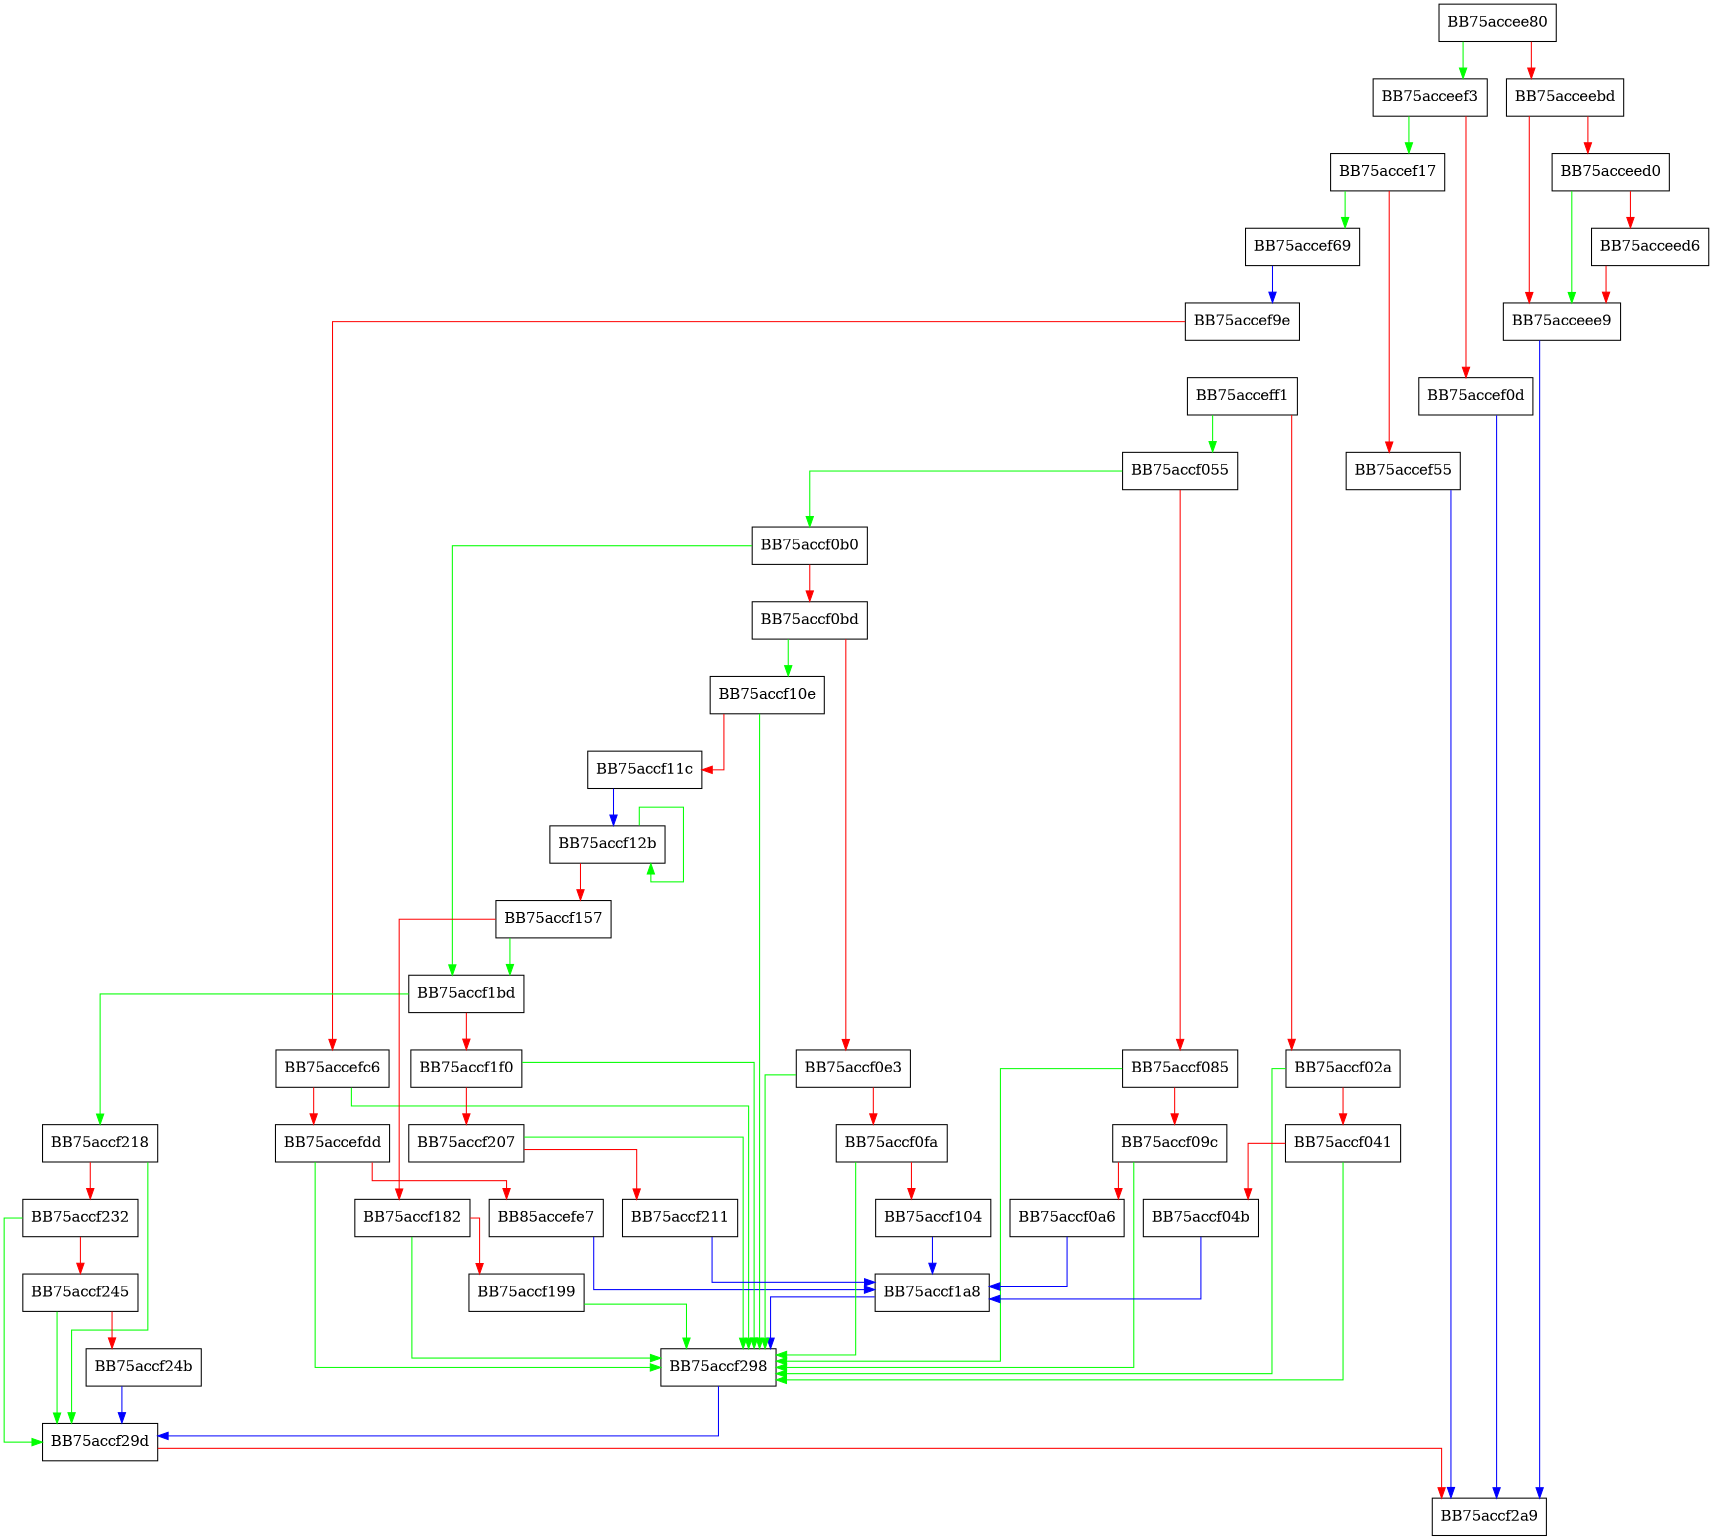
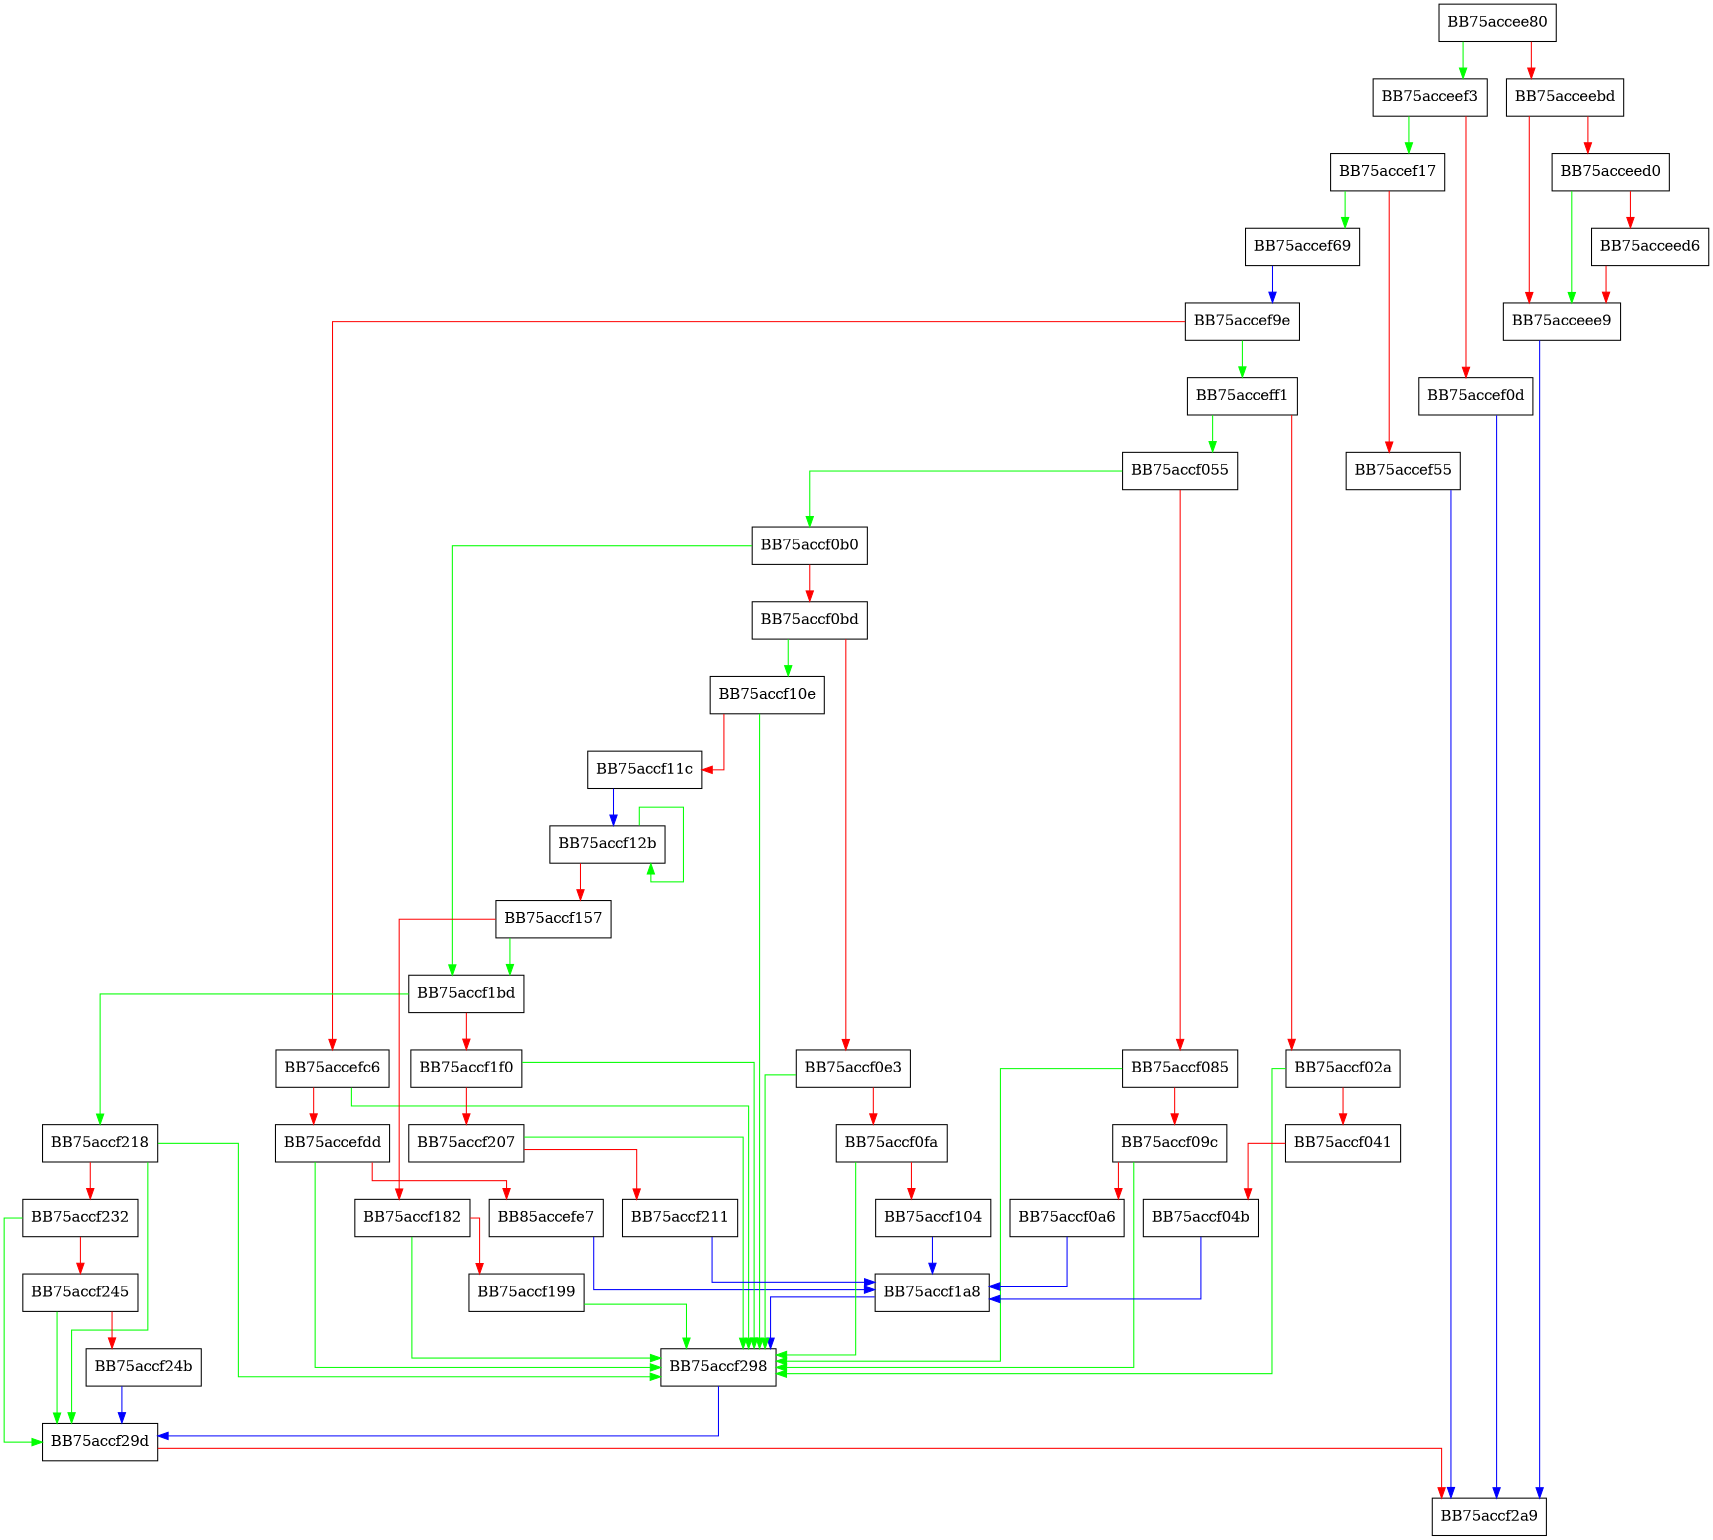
none -> (1242, 354)
(1174, 1380) -> (287, 1377)
